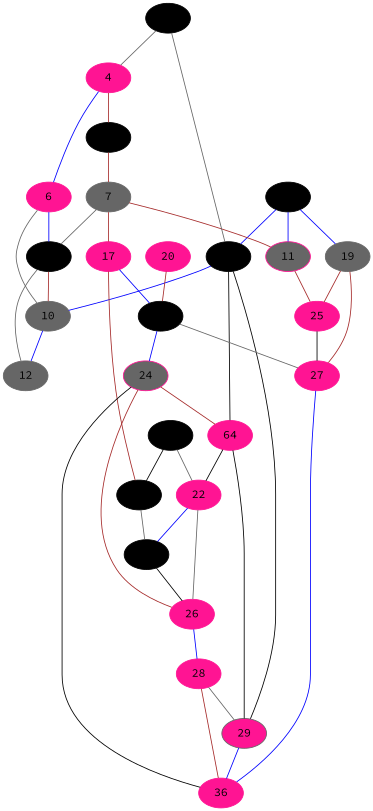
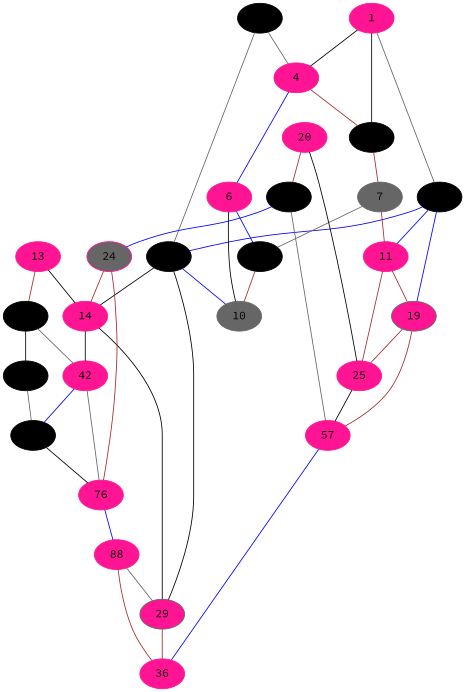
none -> (372, 18)
(16, 256) -> (229, 257)
none -> (336, 256)
none -> (38, 257)
(108, 257) -> none
(288, 257) -> (386, 257)
(348, 257) -> (414, 316)
none -> (400, 286)
(26, 376) -> none
(317, 376) -> (328, 435)
(230, 435) -> (85, 316)
(199, 495) -> (85, 376)
(62, 614) -> none
(192, 614) -> (101, 495)
(199, 674) -> (117, 555)
(233, 763) -> (162, 644)
